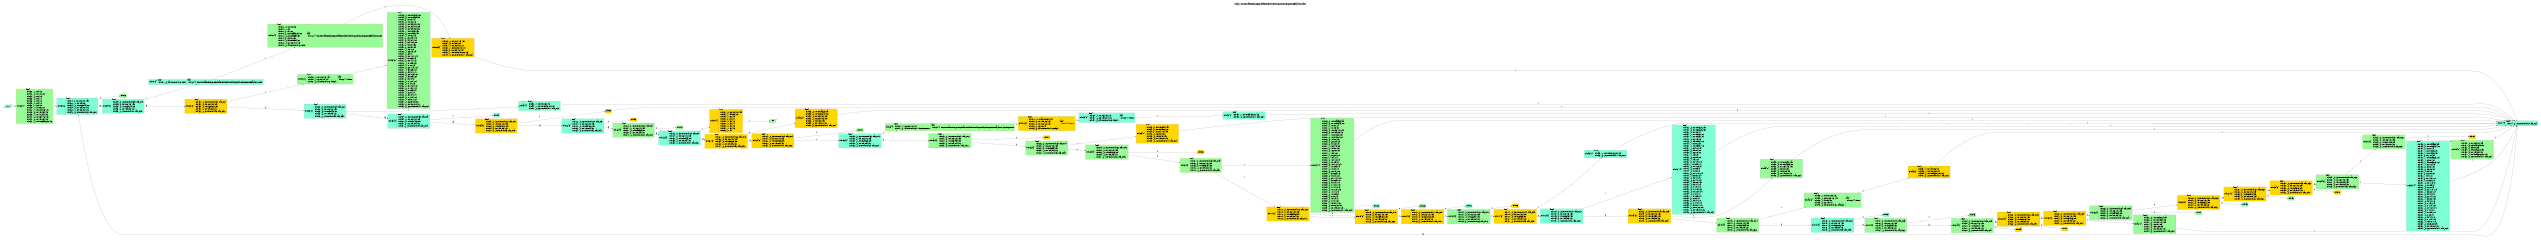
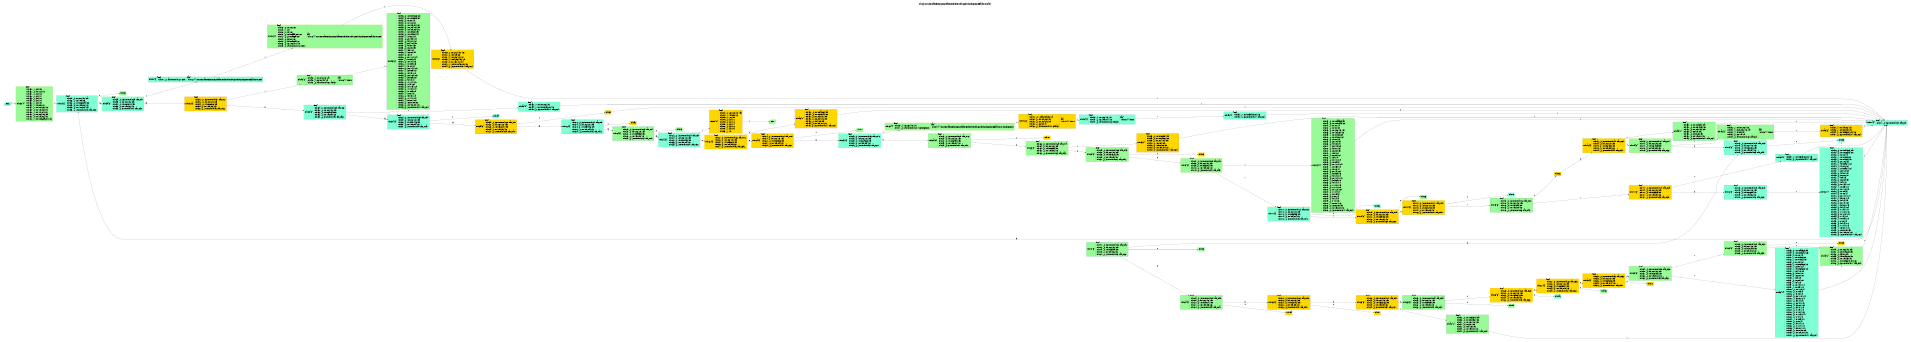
(8, 106) -> (8, 104)
(1288, 214) -> (1289, 214)
(1605, 216) -> (1576, 163)
(1859, 225) -> (1455, 244)
